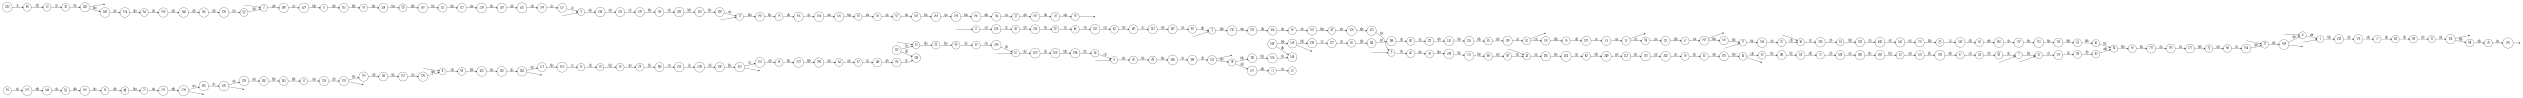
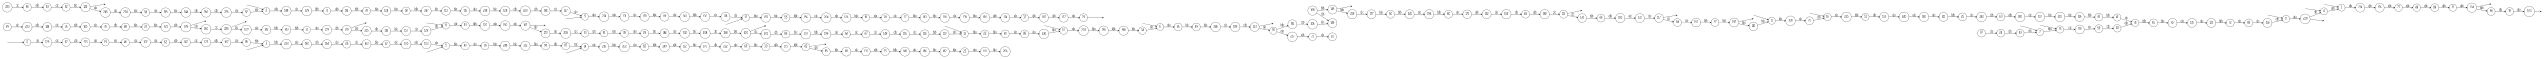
(906, 54) -> (934, 34)
(1950, 55) -> none
